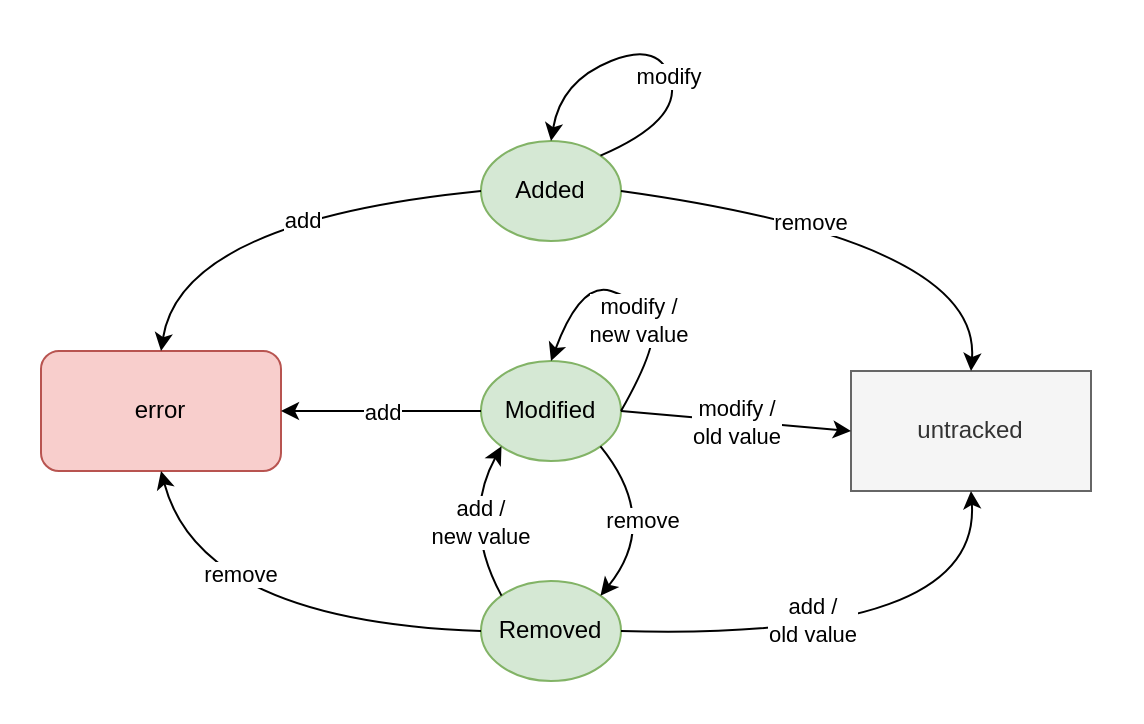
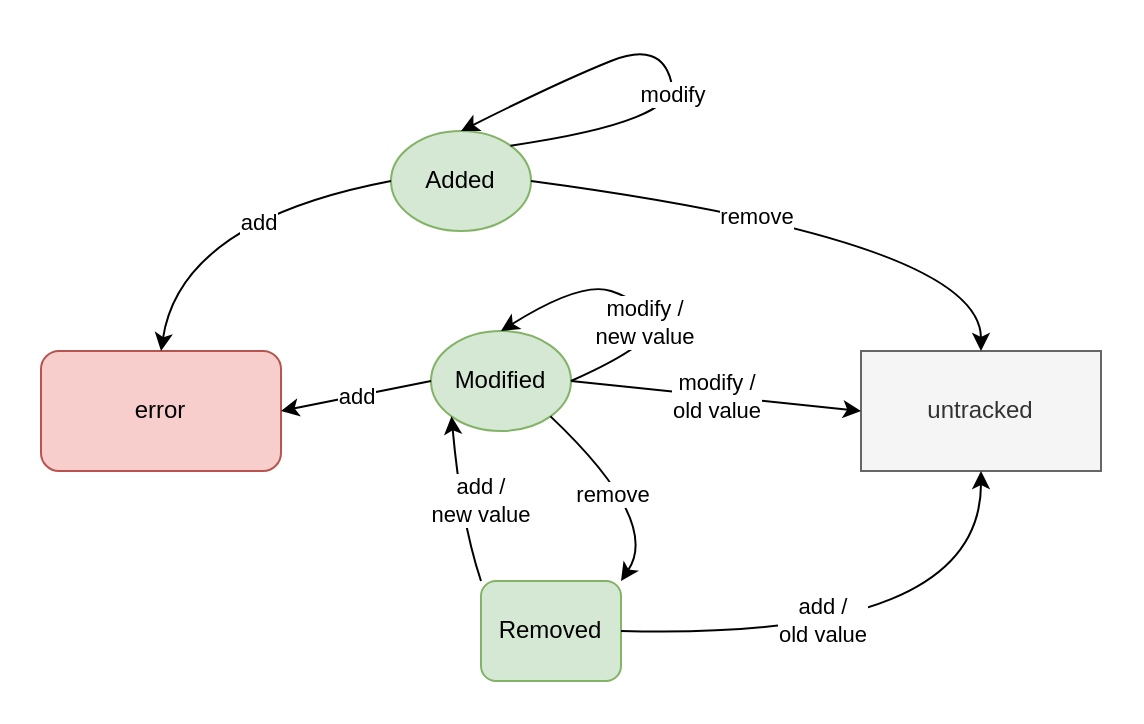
(551, 191) -> (461, 181)
(551, 411) -> (501, 381)
(971, 431) -> (981, 411)
(350, 616) -> none
(551, 631) -> (551, 631)
